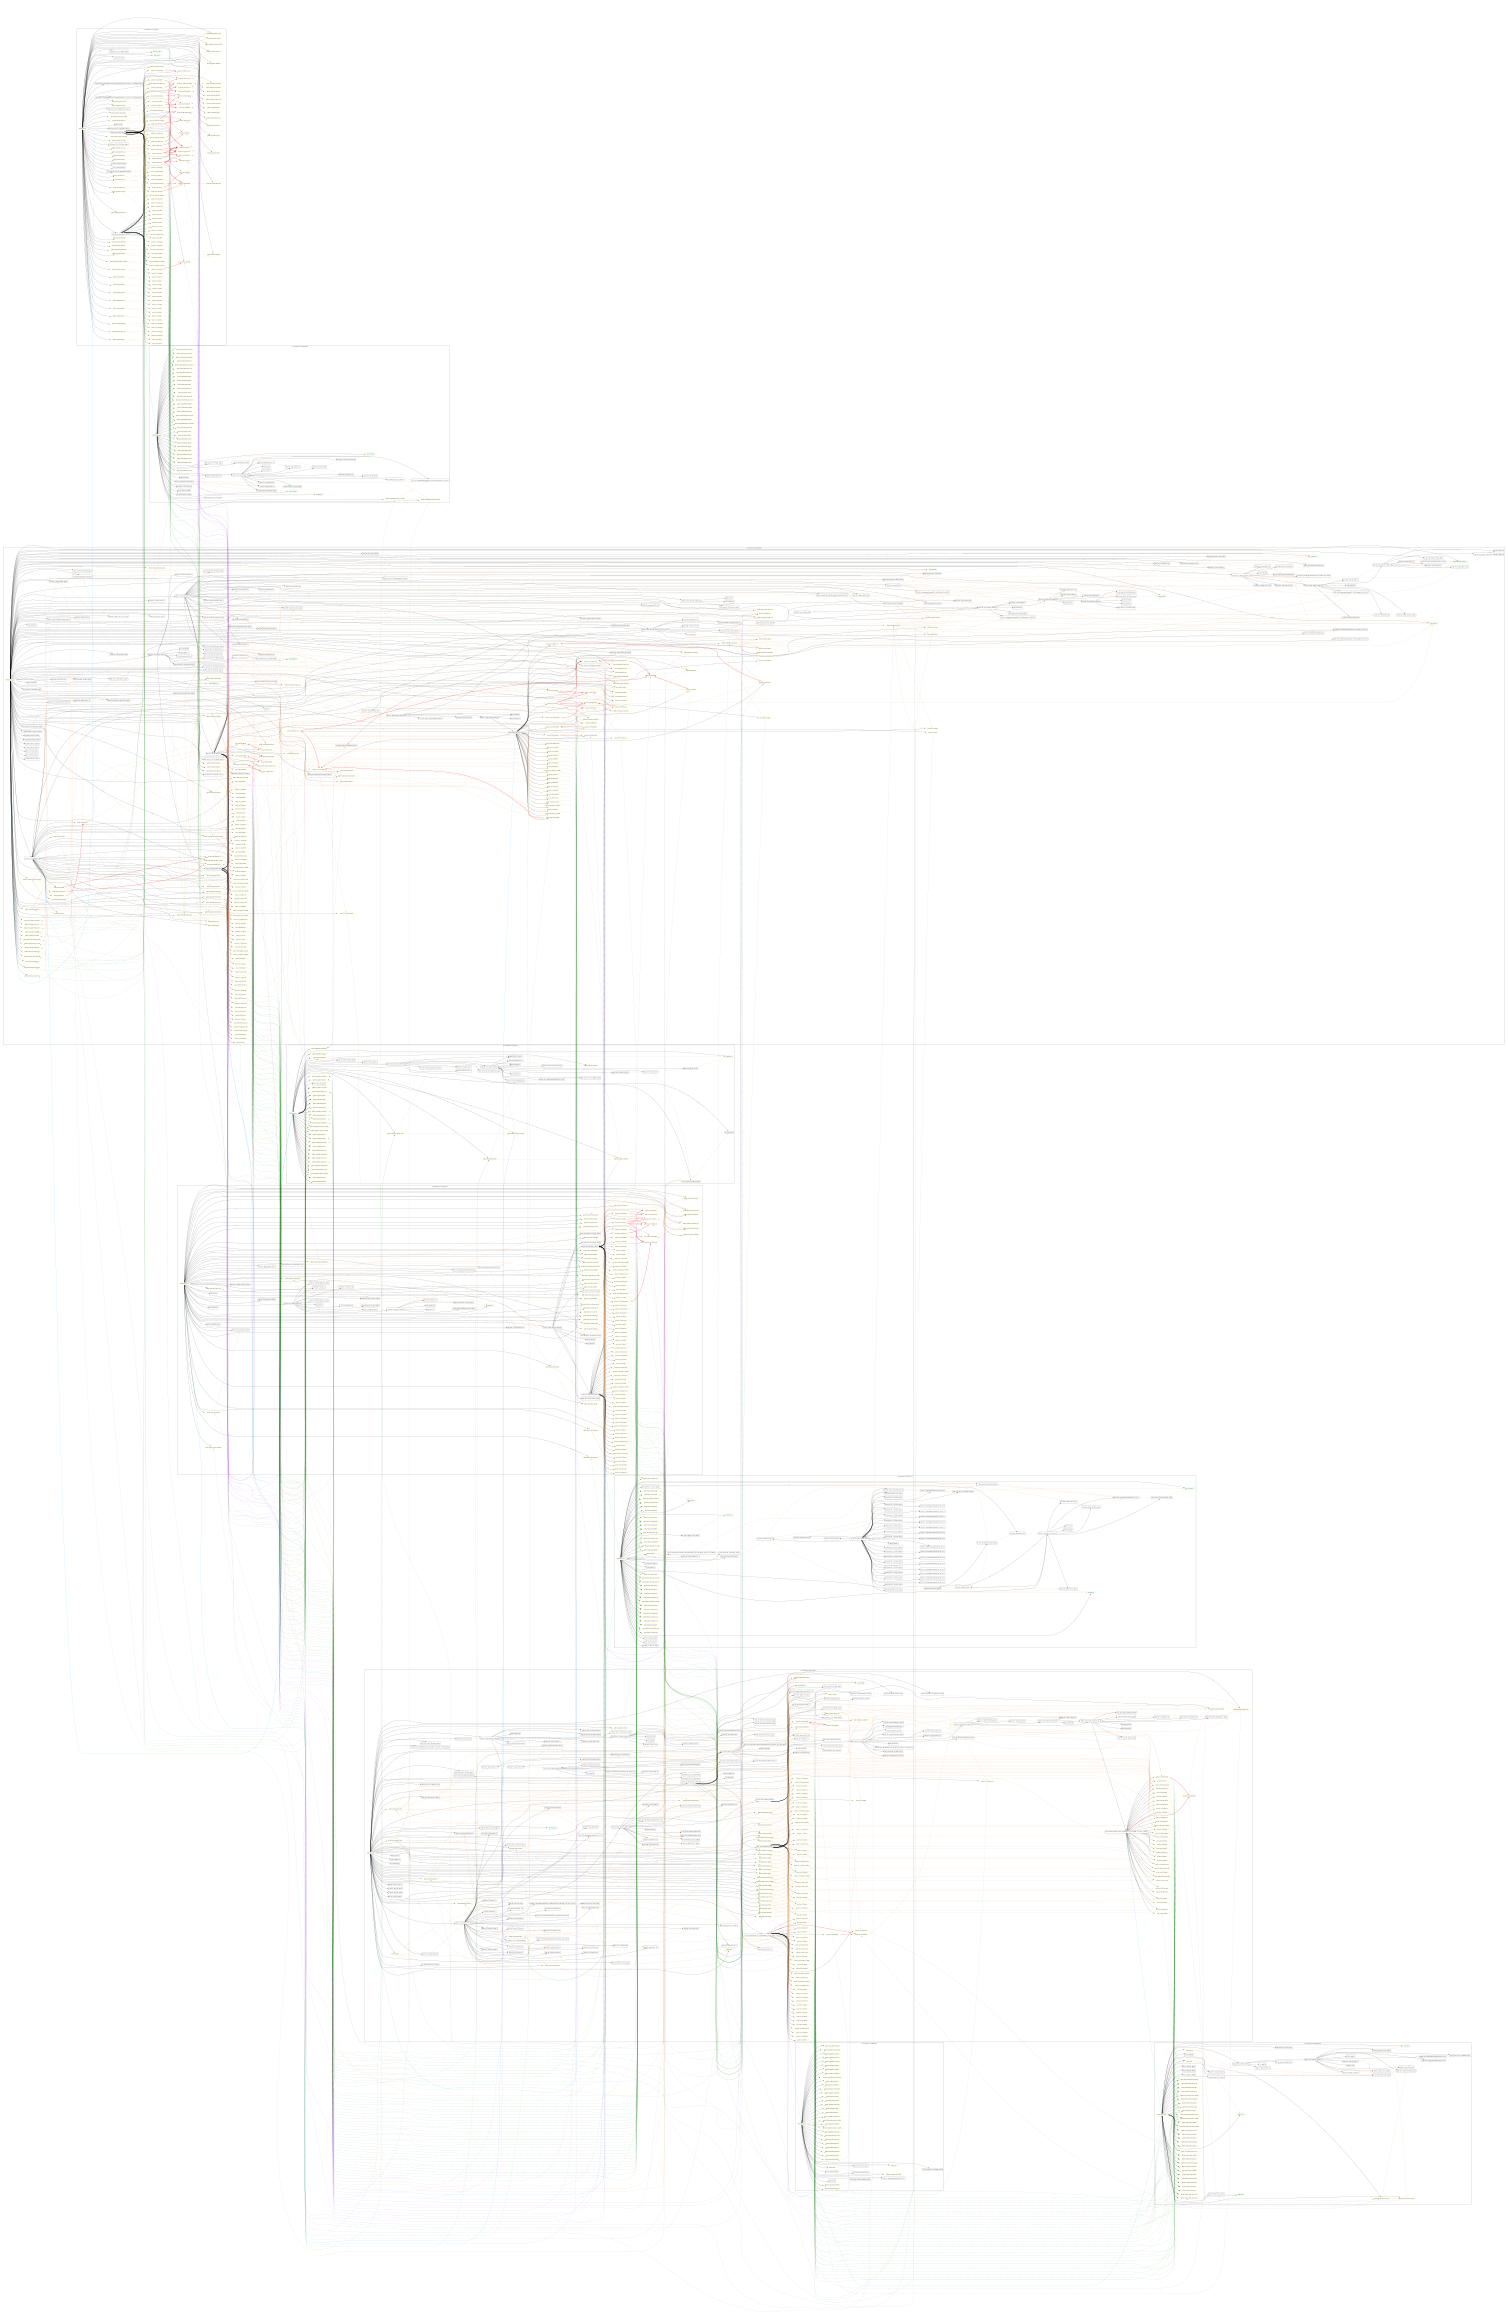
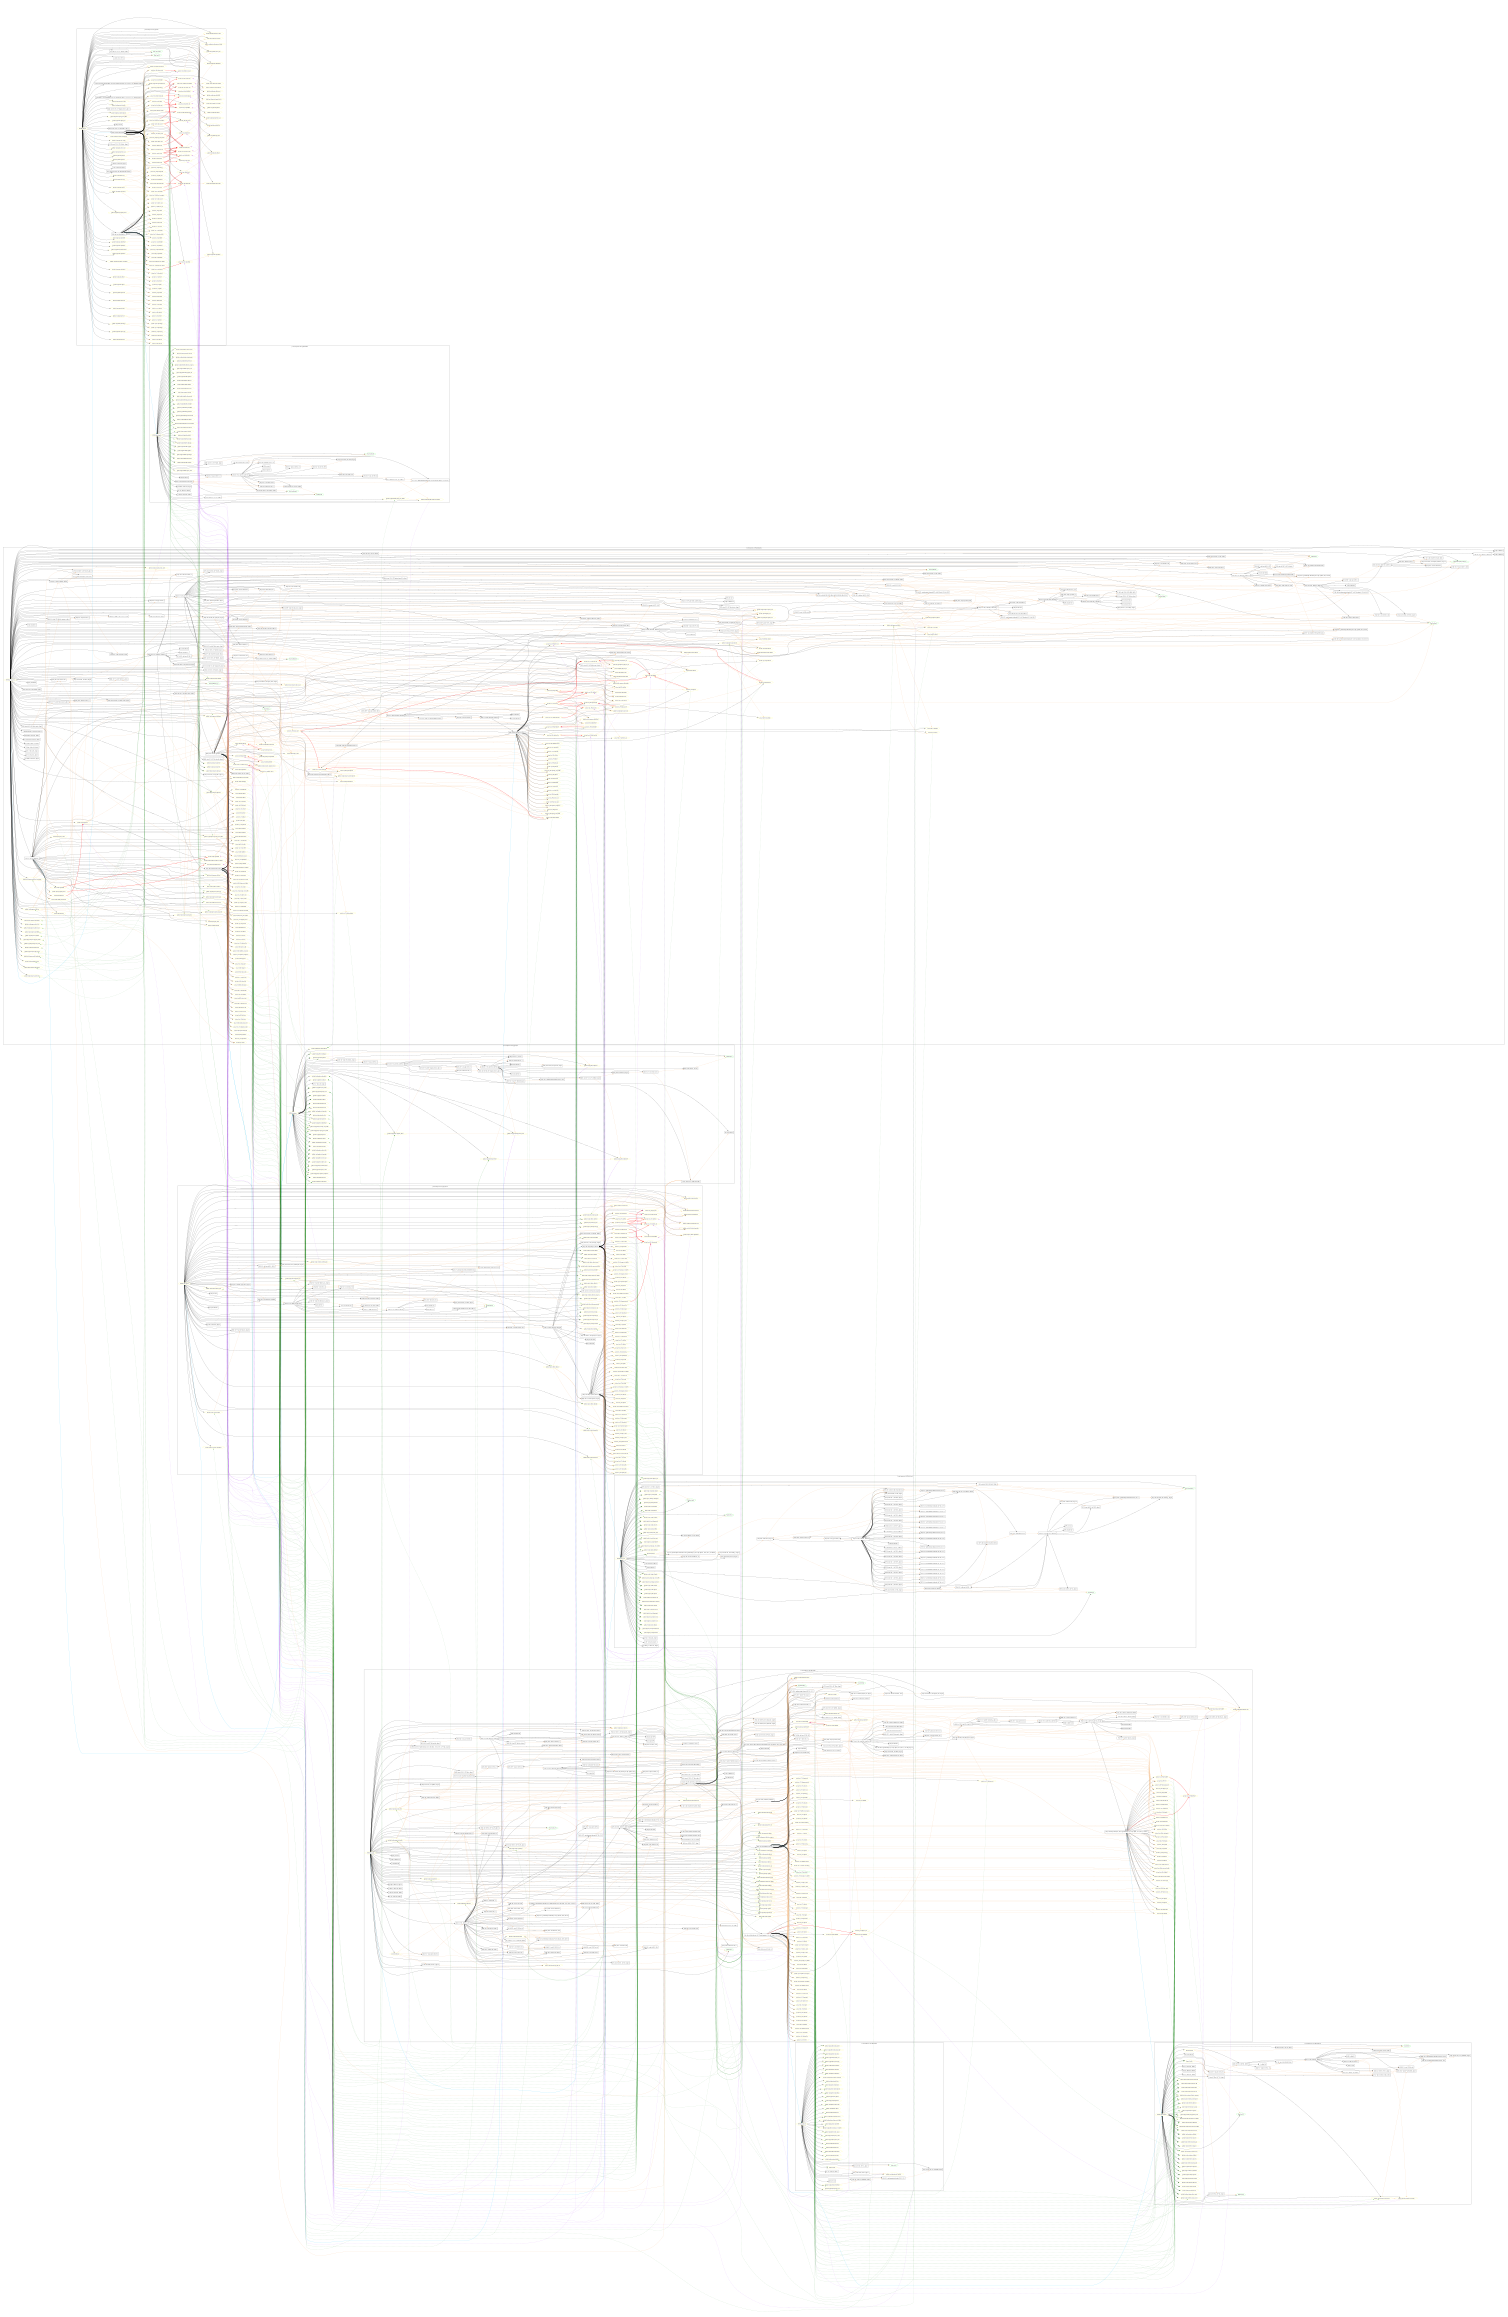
(170, 154) -> (172, 138)
